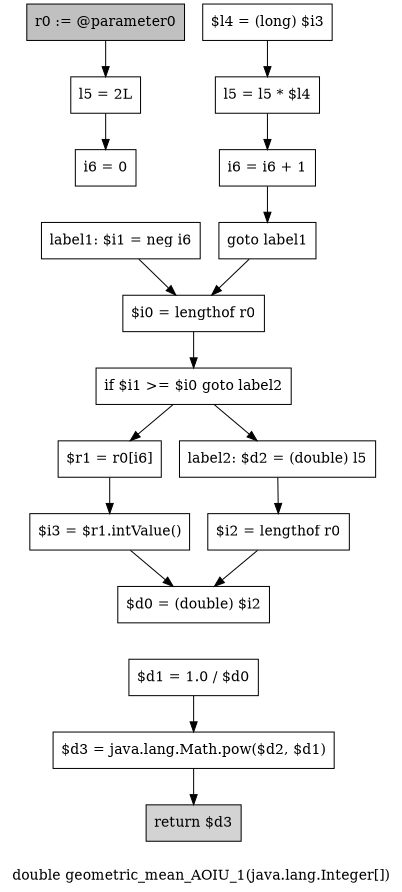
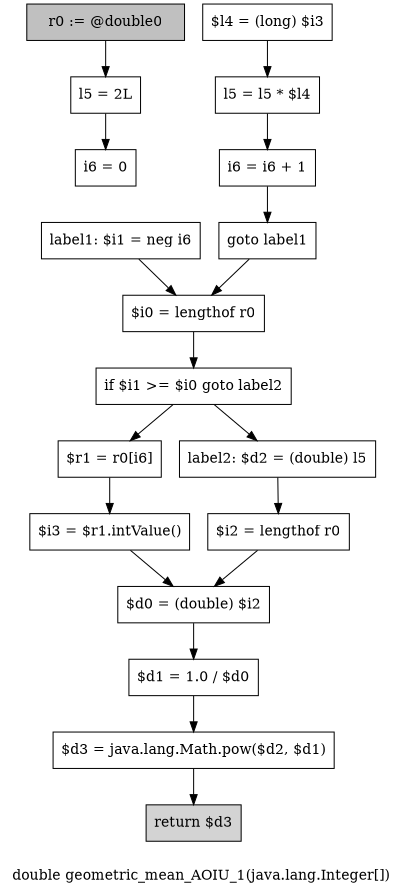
(106, 22) -> (106, 22)
none -> (194, 636)
